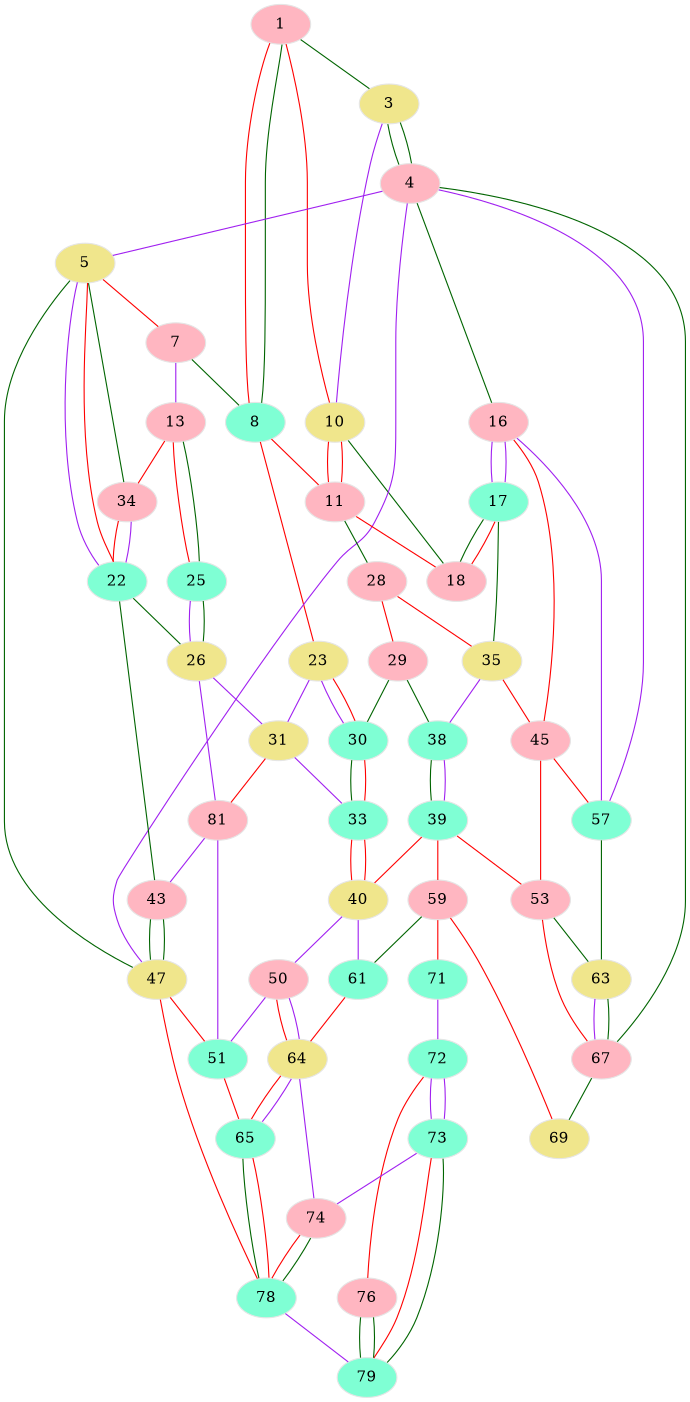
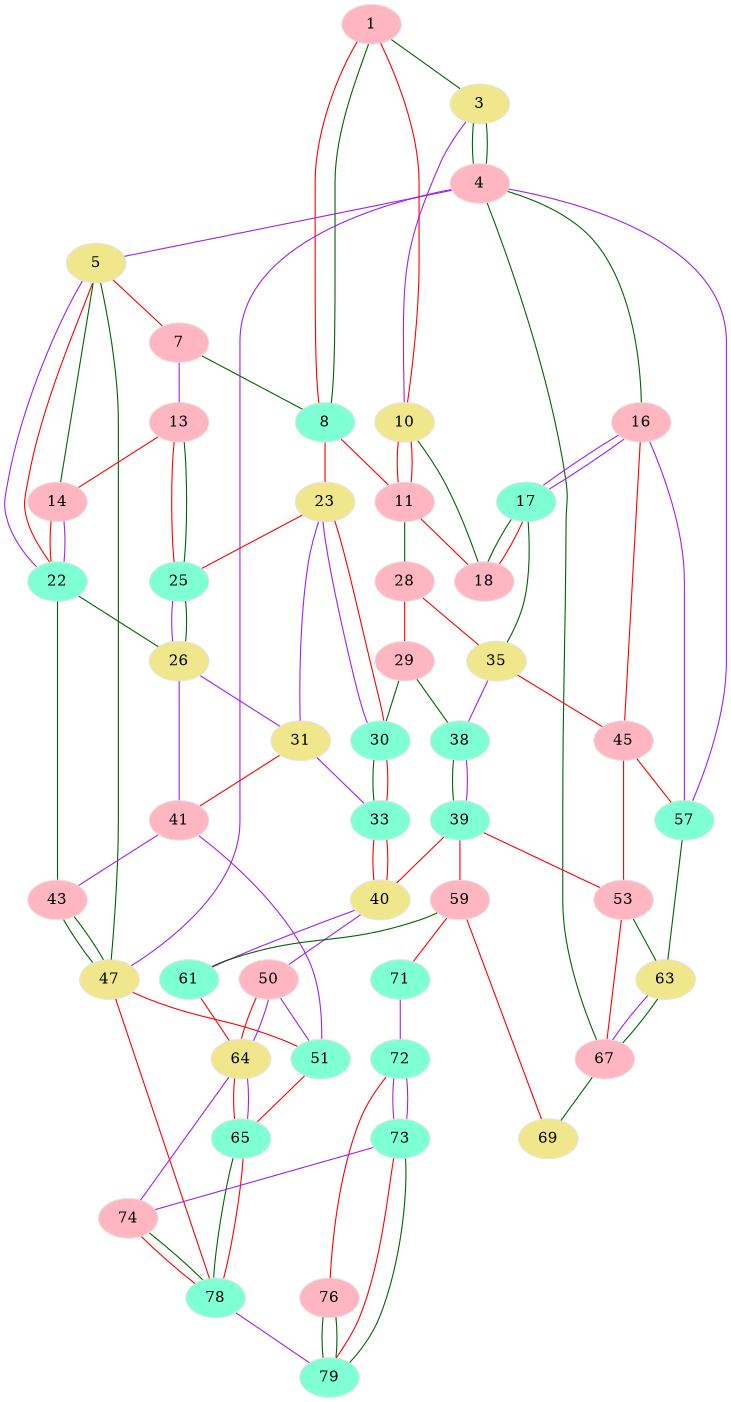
(127, 502) -> (58, 502)
none -> (252, 542)
(218, 820) -> (179, 820)
